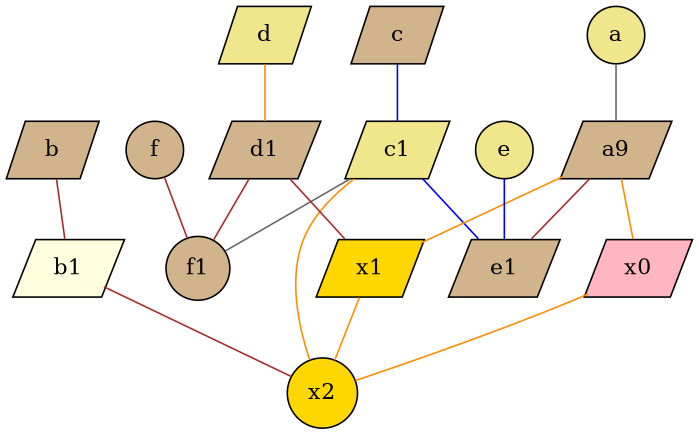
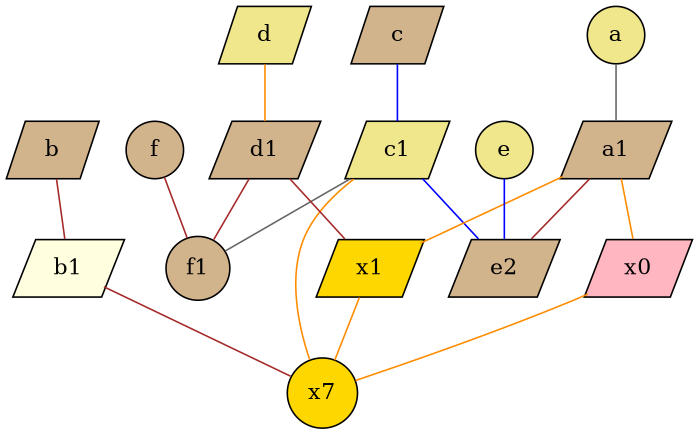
(616, 150) -> (616, 150)
(504, 268) -> (504, 268)
(322, 393) -> (322, 393)
